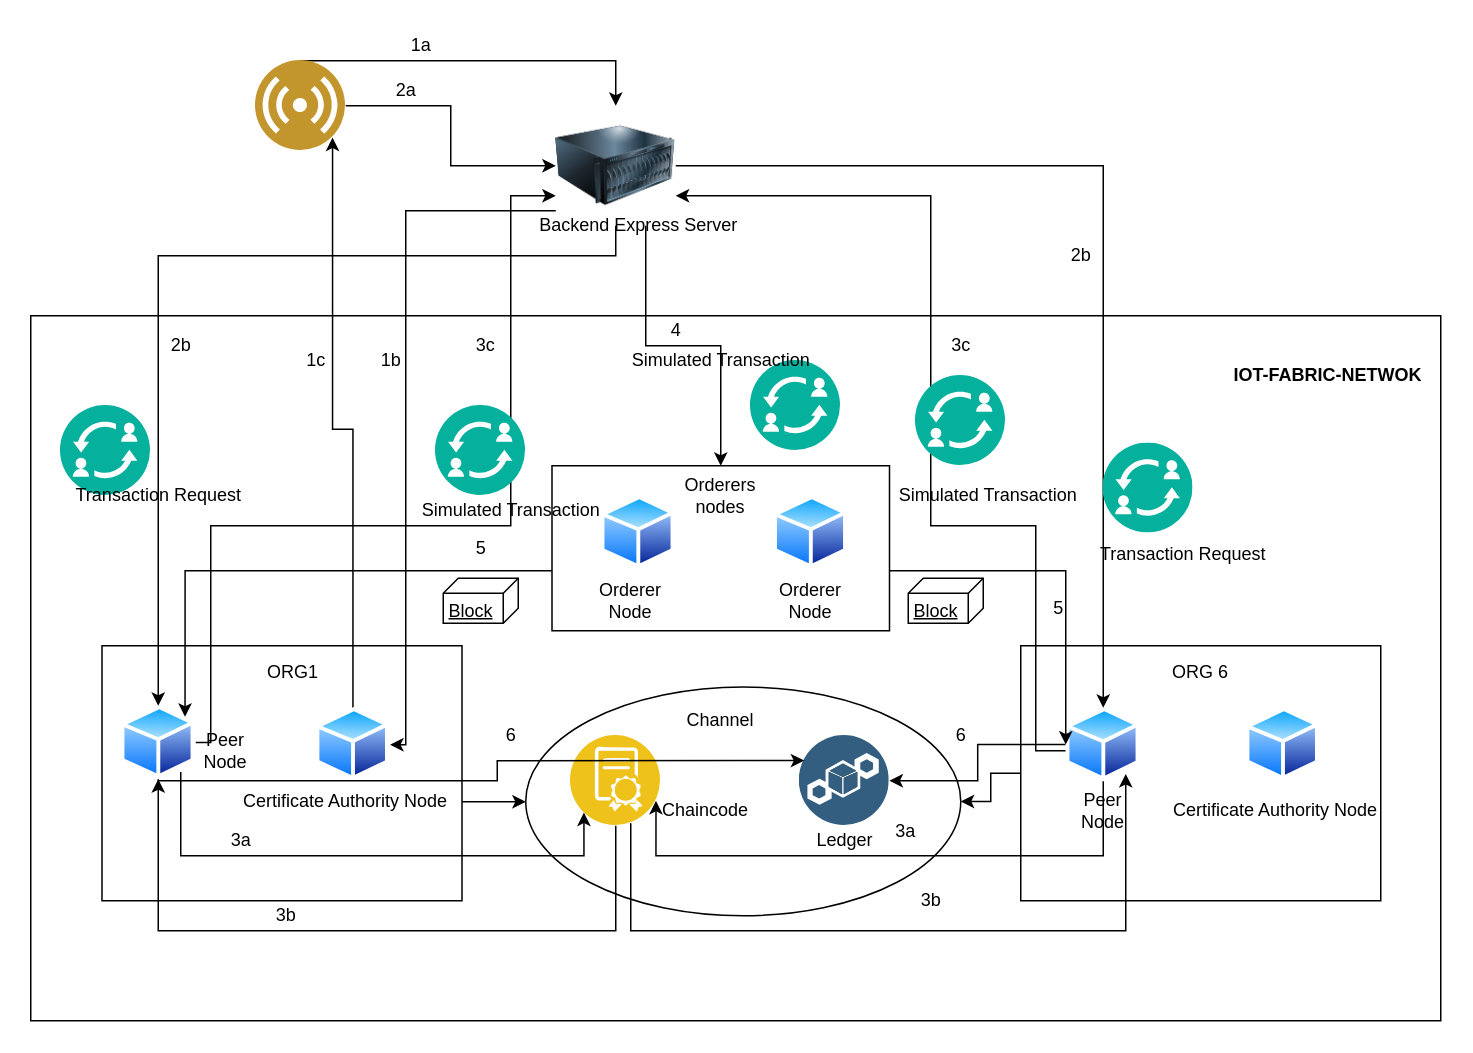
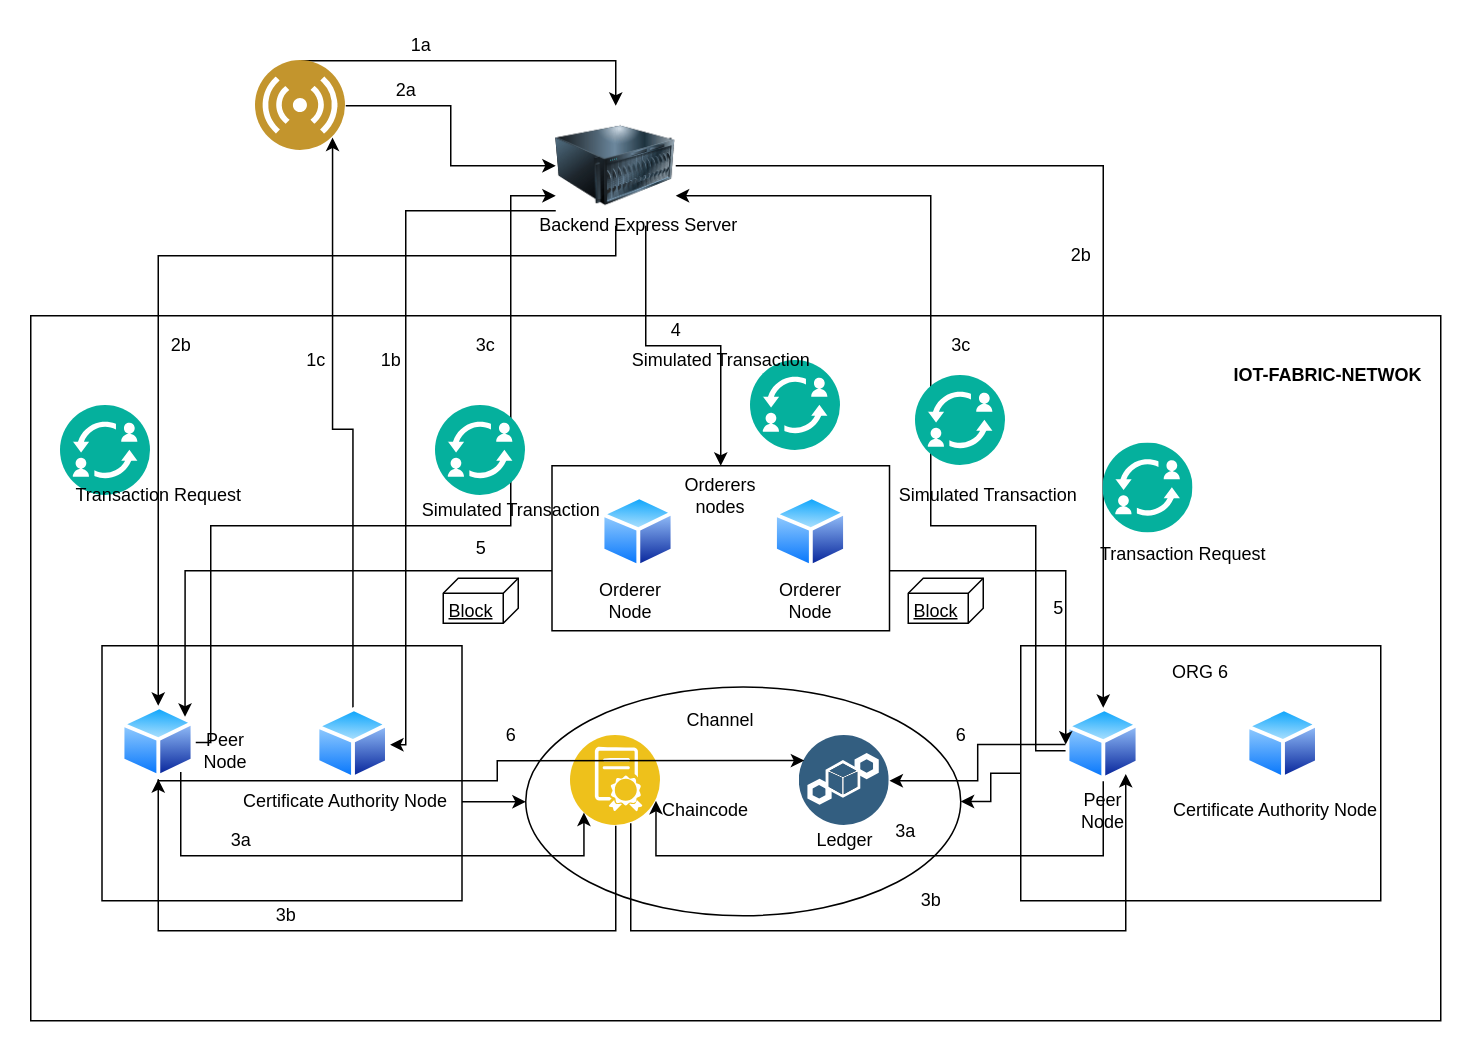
(293, 672) -> none
